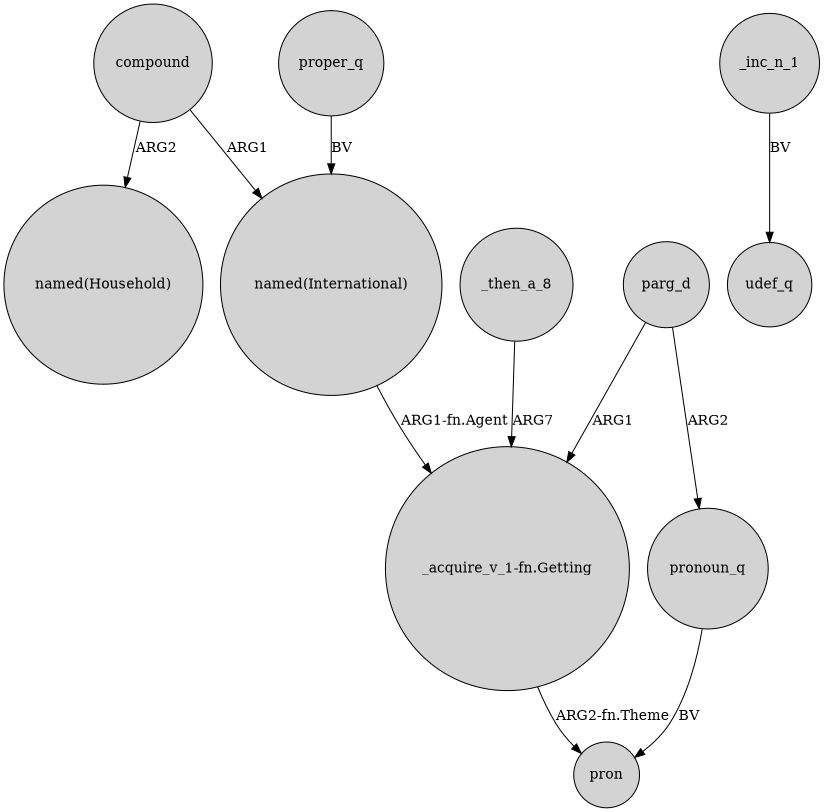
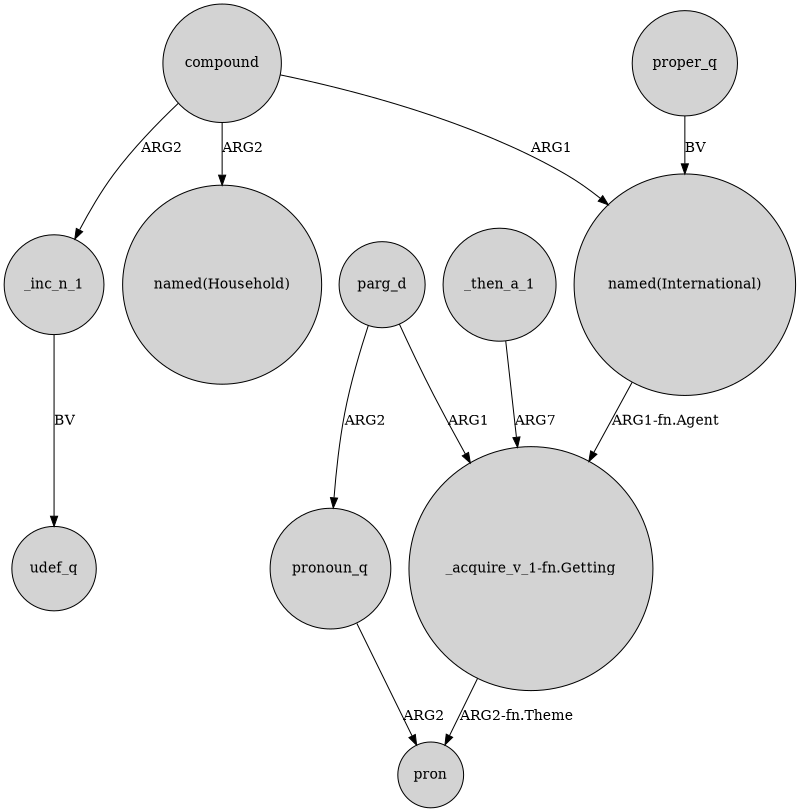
none -> (123, 162)
(517, 285) -> (500, 285)
(689, 716) -> (424, 716)
